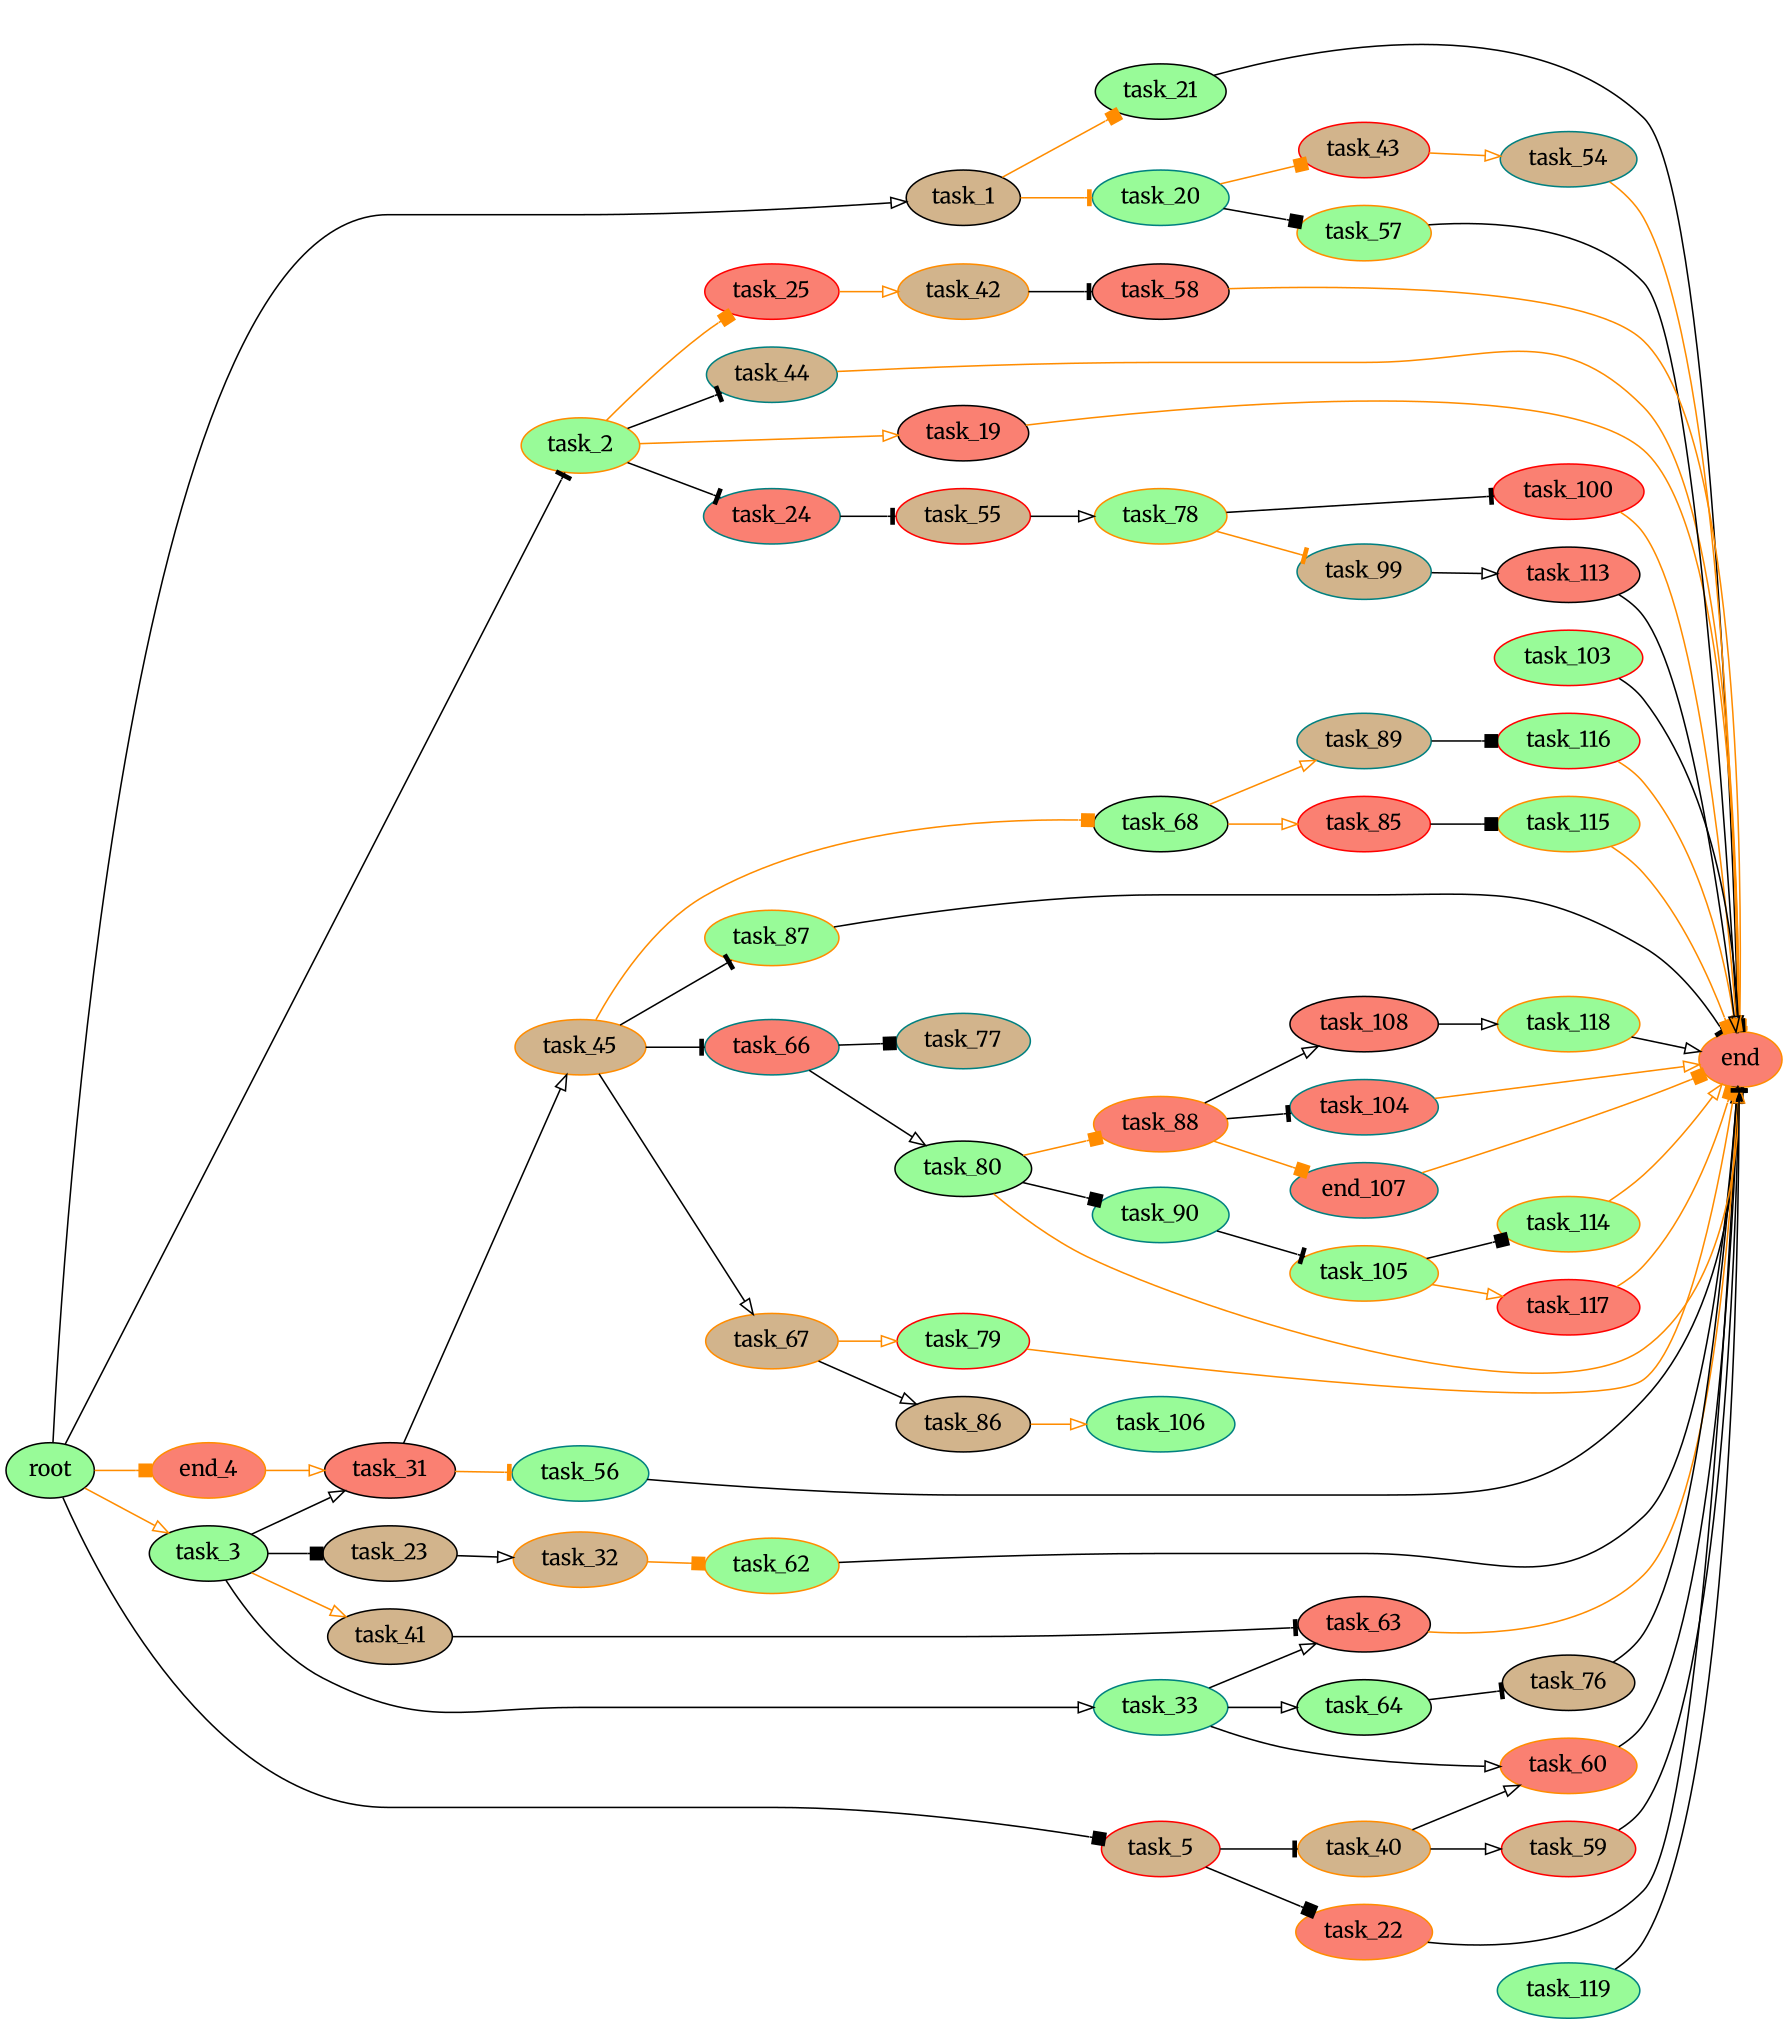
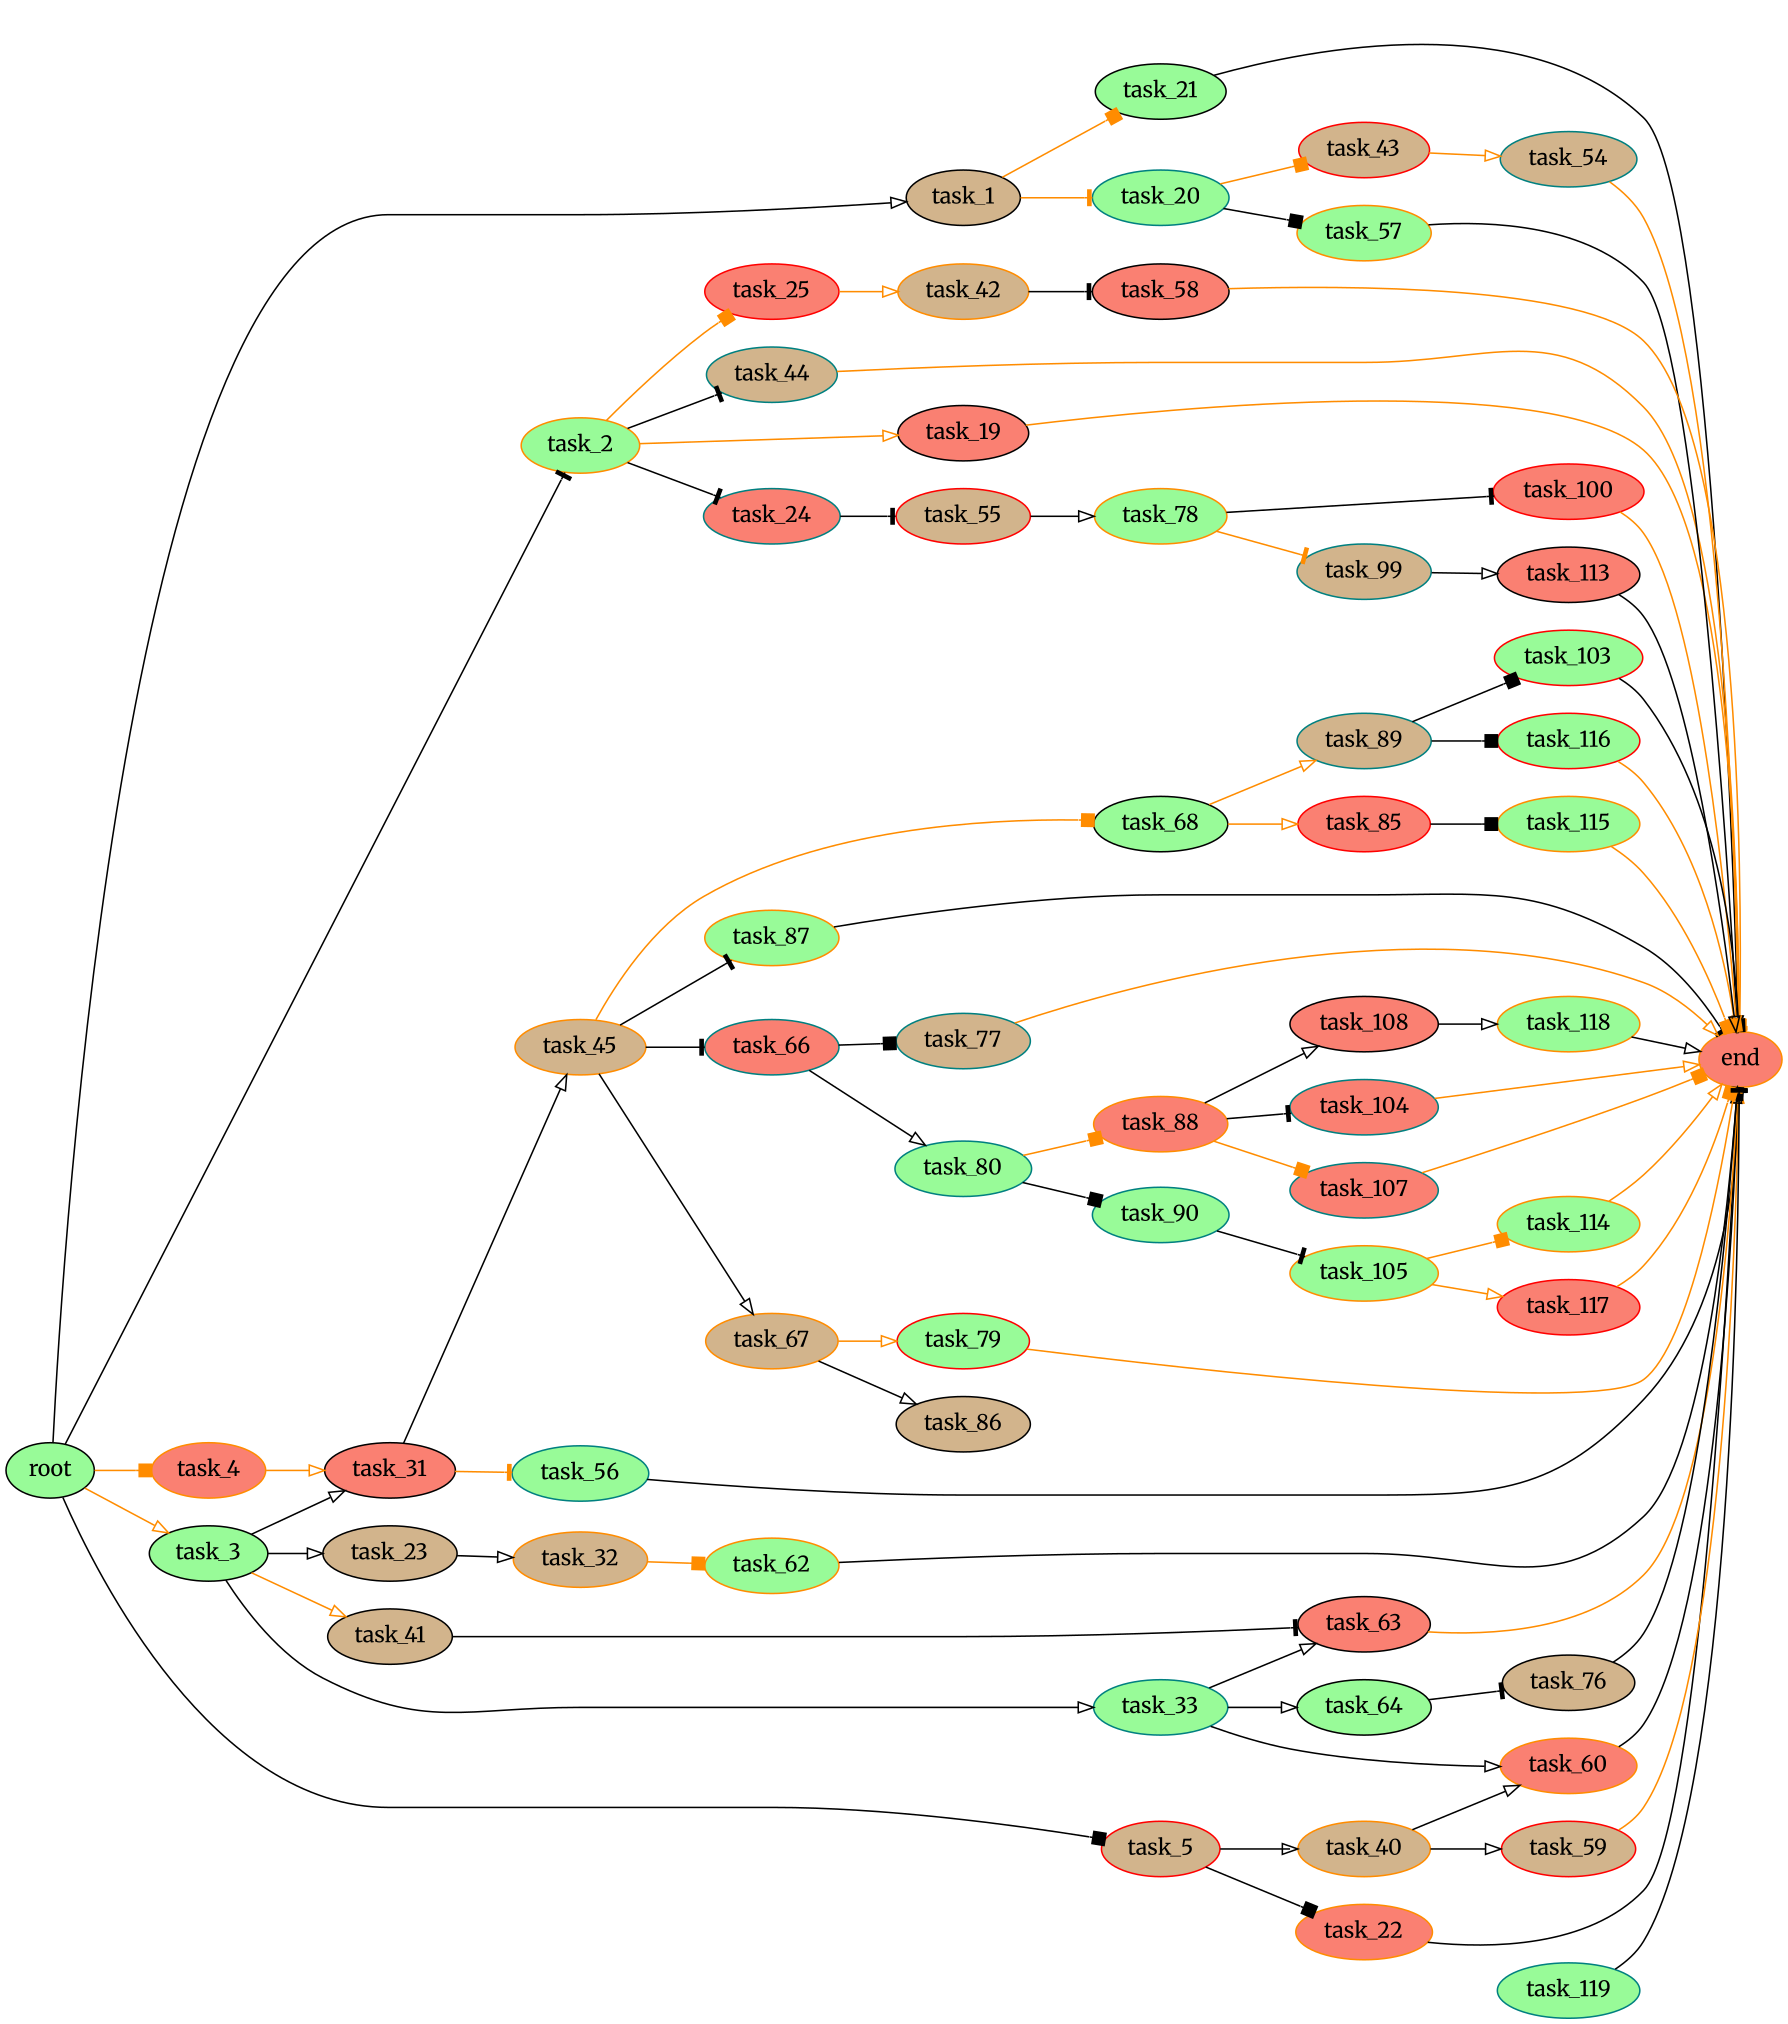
none -> (1458, 703)
(963, 1169) -> (963, 1169)
(1364, 1190) -> (1364, 1190)
(1459, 1250) -> (1459, 1250)
(1439, 1364) -> (1365, 952)
(1161, 1424) -> none
(209, 1470) -> (209, 1470)
(1718, 1477) -> (1718, 1477)
(288, 1554) -> (288, 1554)
(1255, 1849) -> (1255, 1849)
